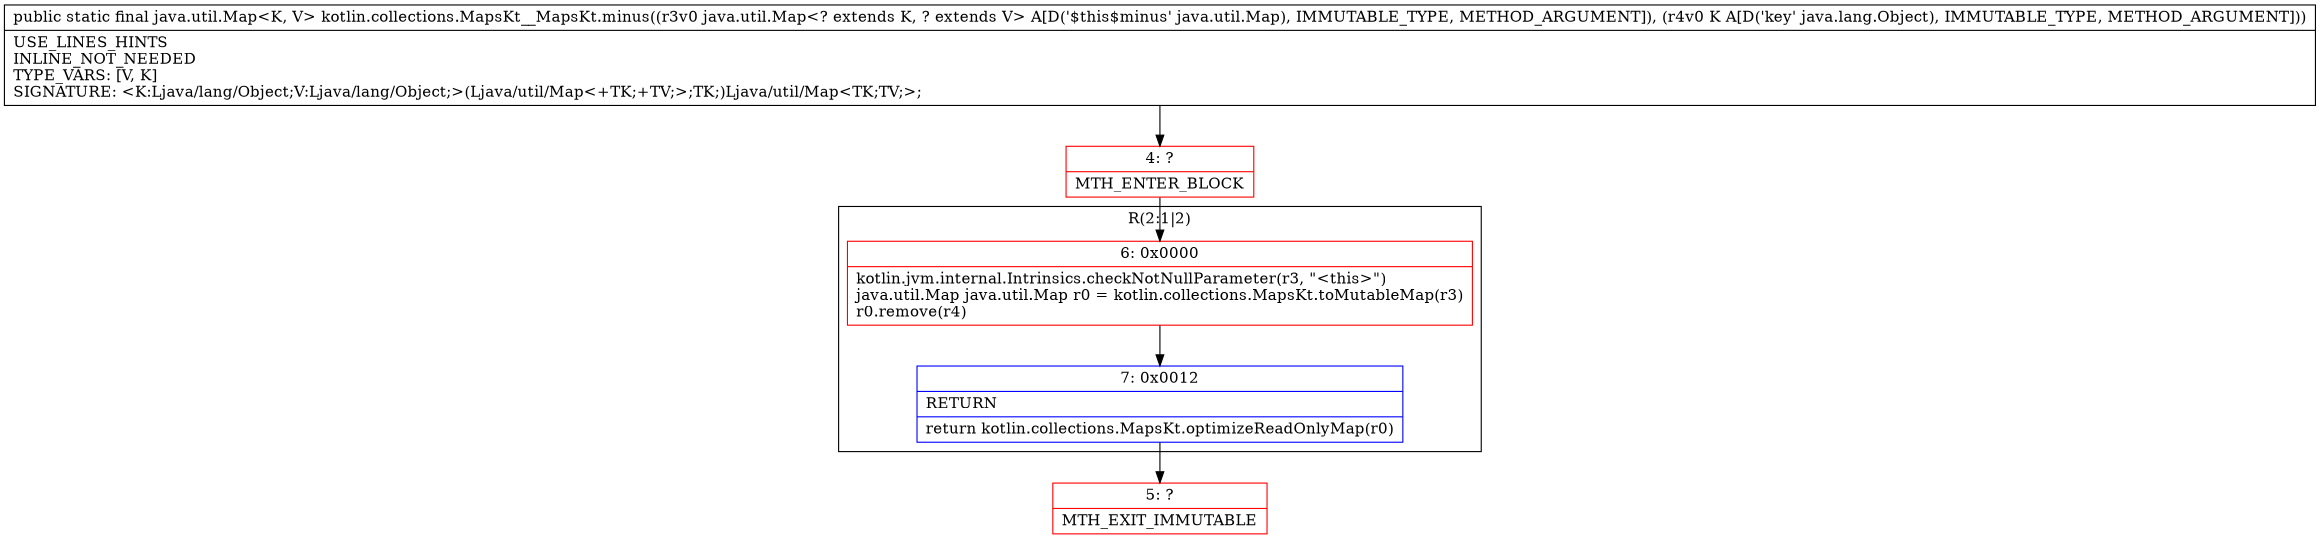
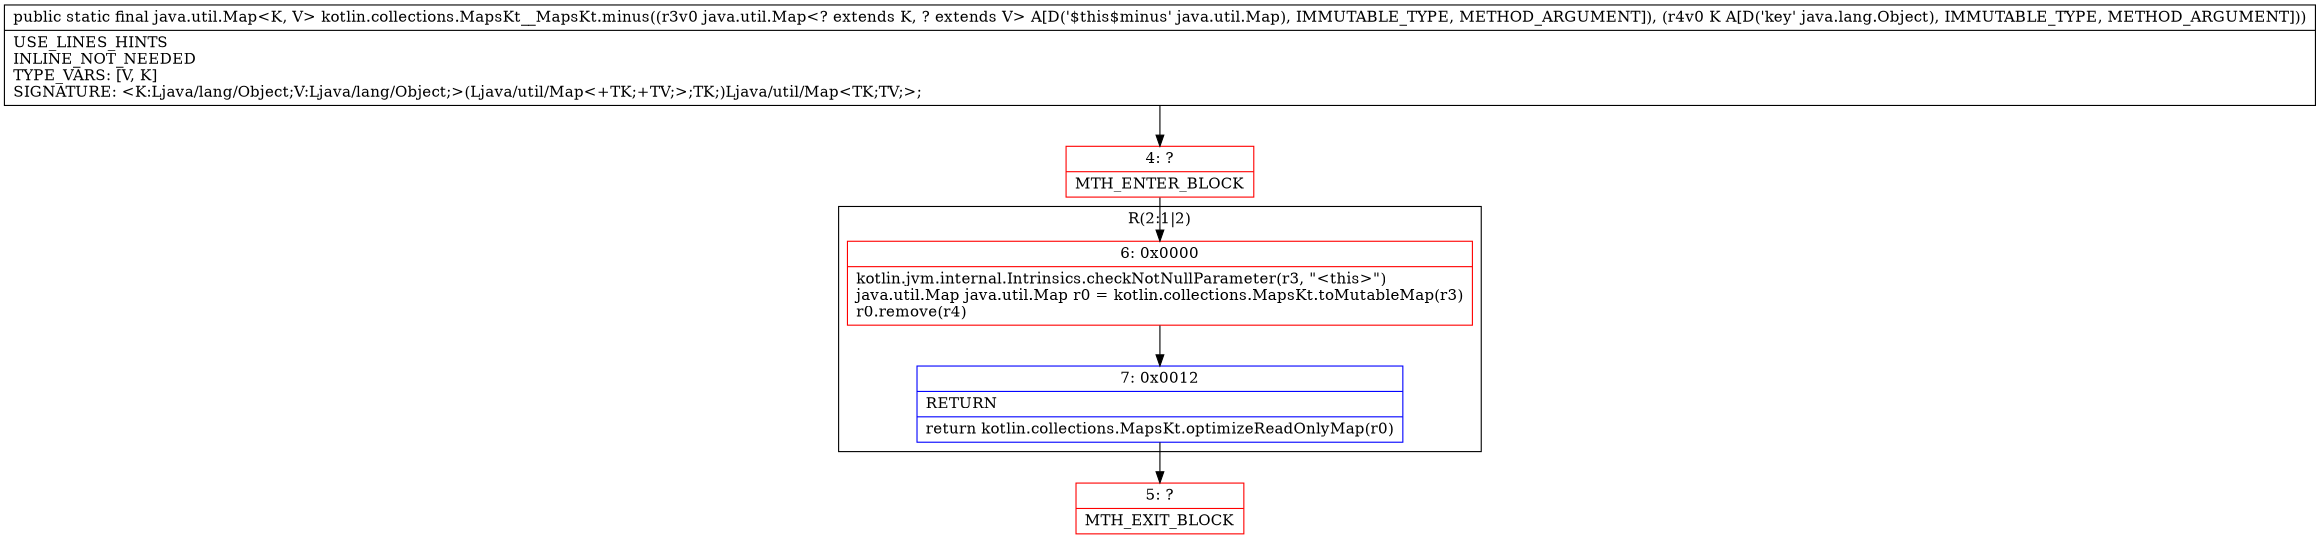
(1160, 521) -> (1160, 521)
